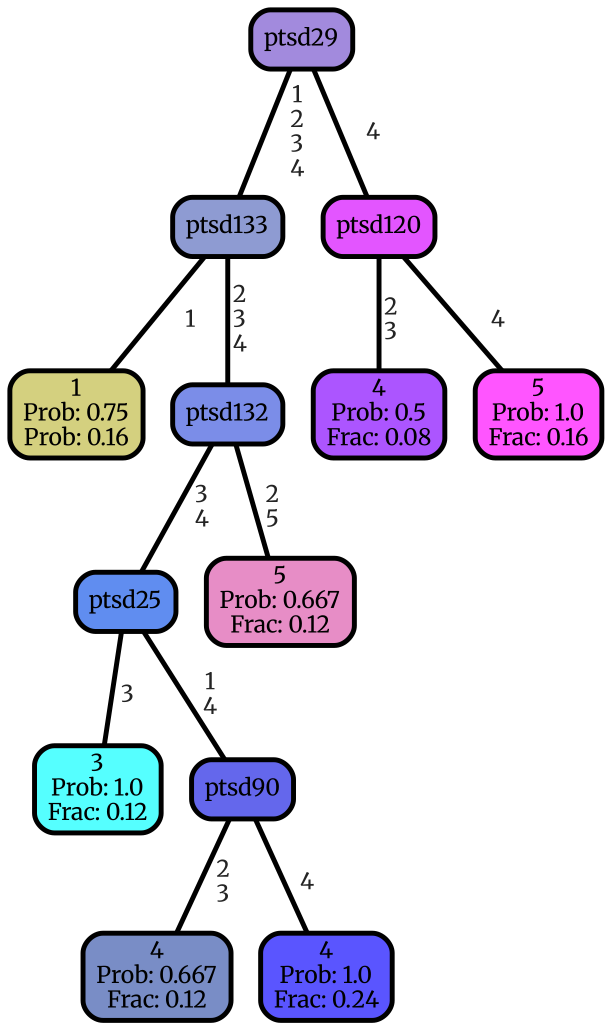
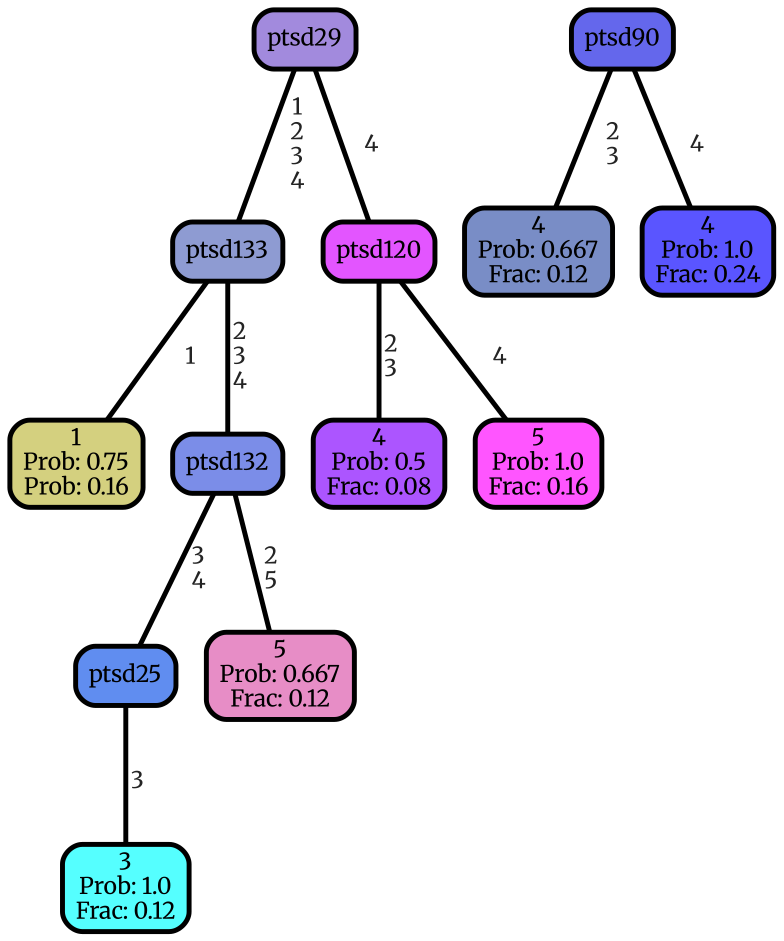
(184, 695) -> none
